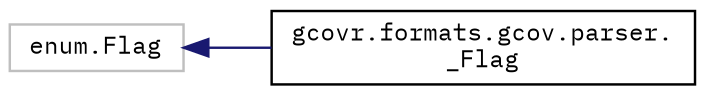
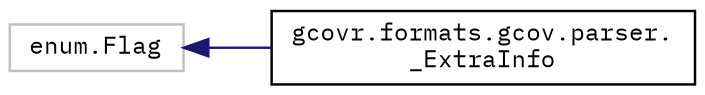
(483, 48) -> (483, 48)
